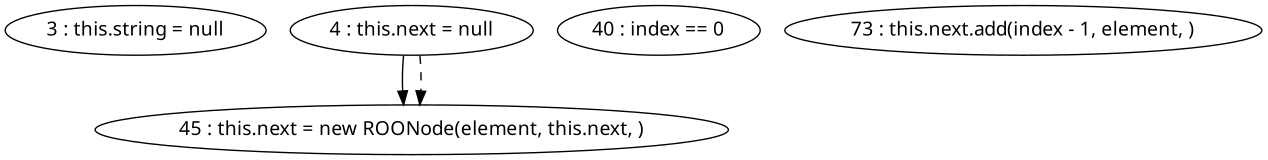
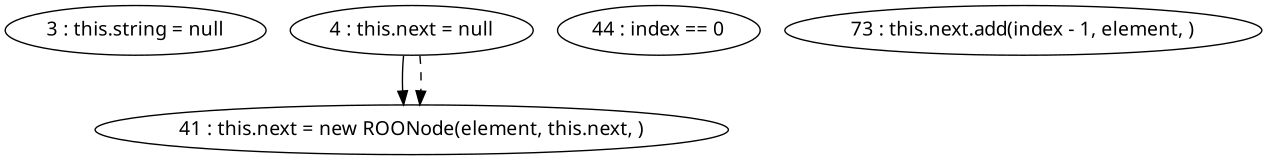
(659, 30) -> (659, 30)
(412, 130) -> (412, 130)
